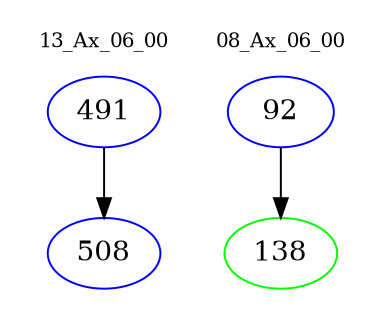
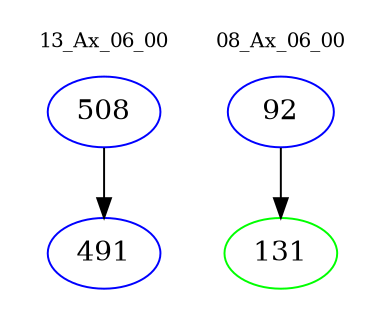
(104, 173) -> (104, 173)
(281, 253) -> (281, 253)
